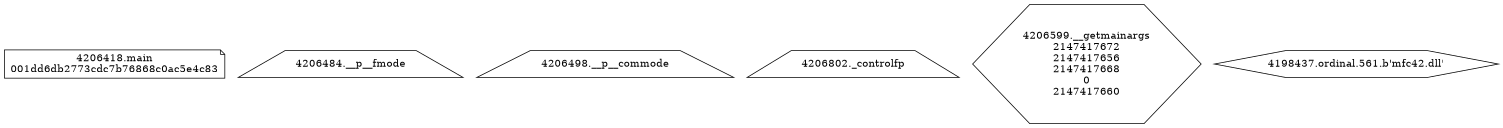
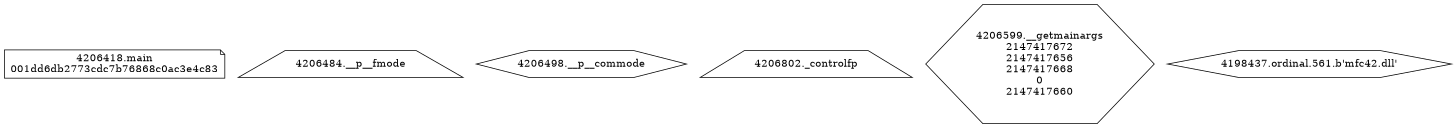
(115, 64) -> (115, 64)
(605, 64) -> (581, 64)
